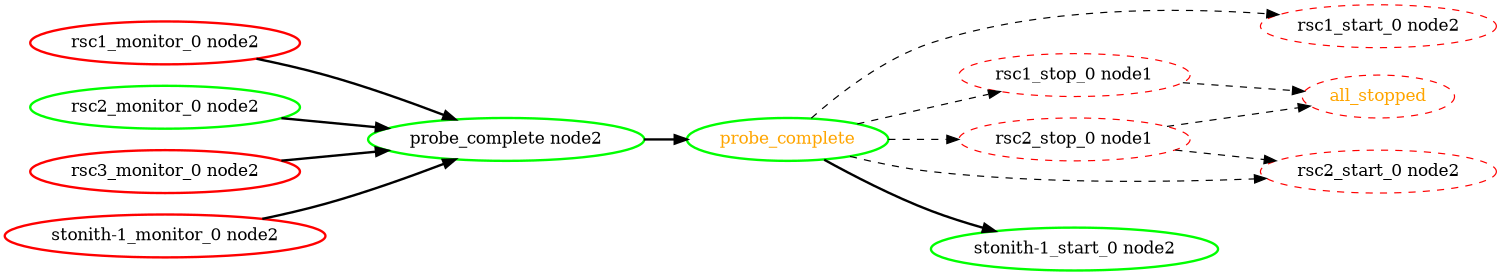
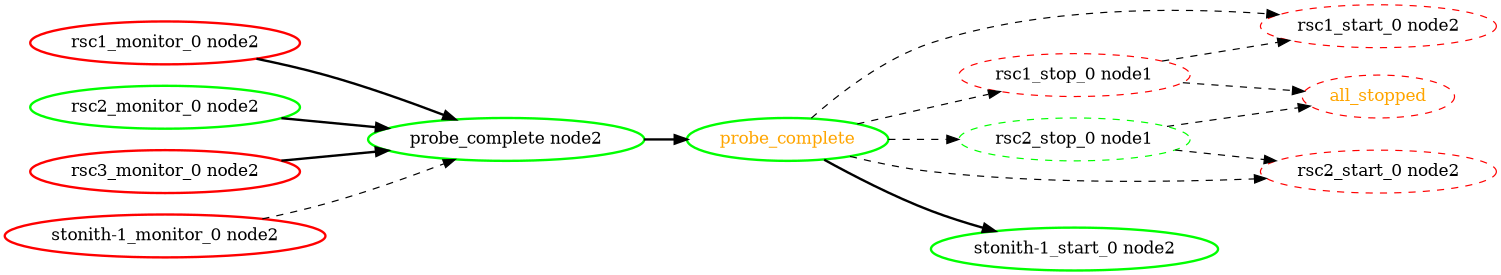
none -> (1220, 52)
(1075, 139) -> (1075, 139)
(354, 195) -> (354, 195)
